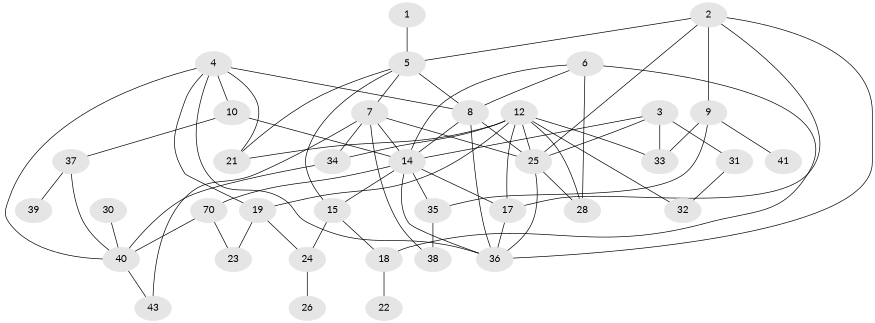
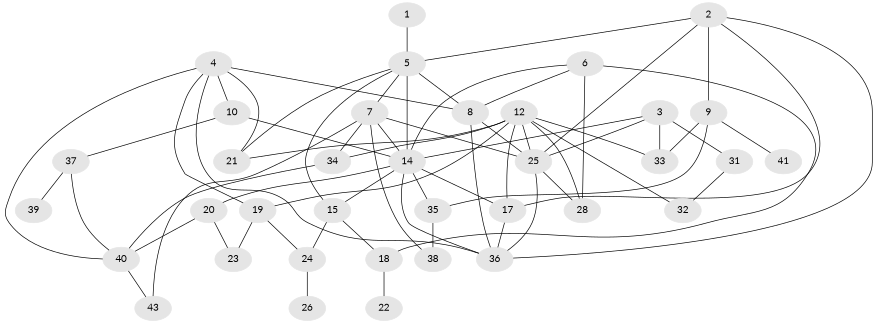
(447, 131) -> (407, 113)
(108, 211) -> none
(209, 211) -> (209, 211)
